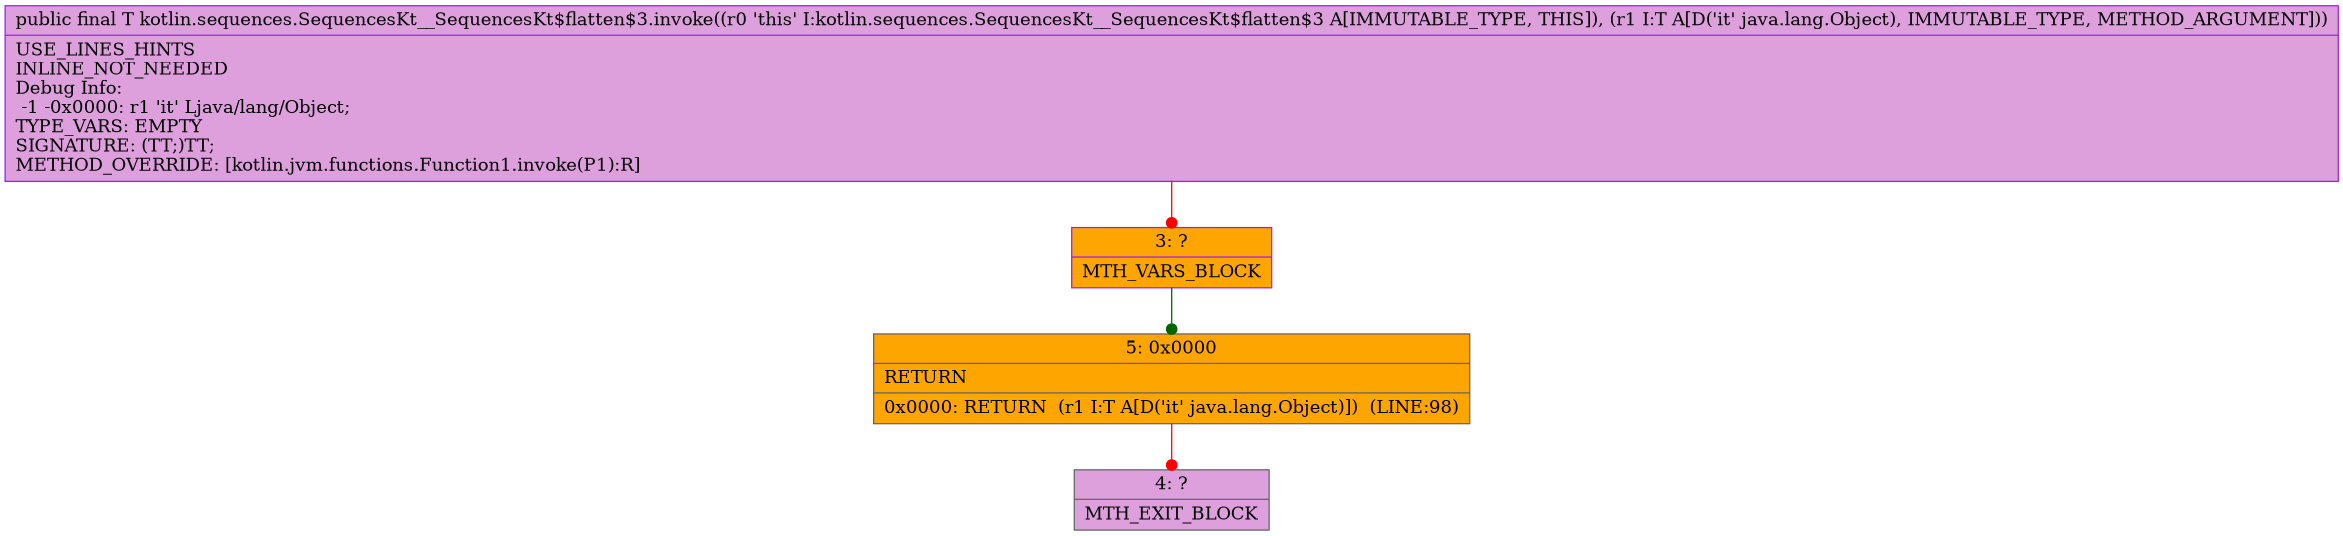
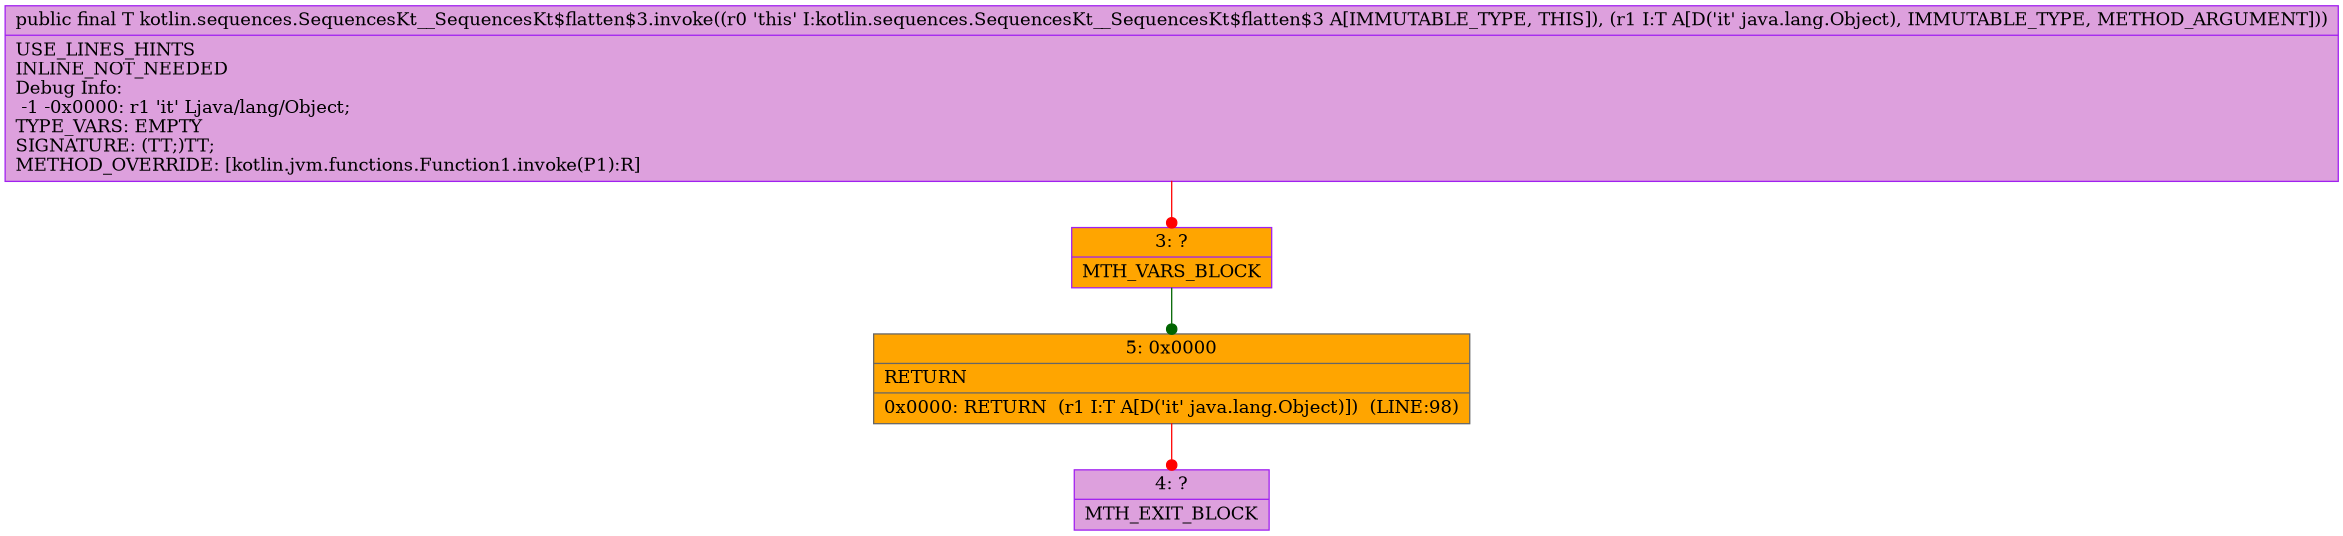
(1172, 500) -> (1172, 500)
